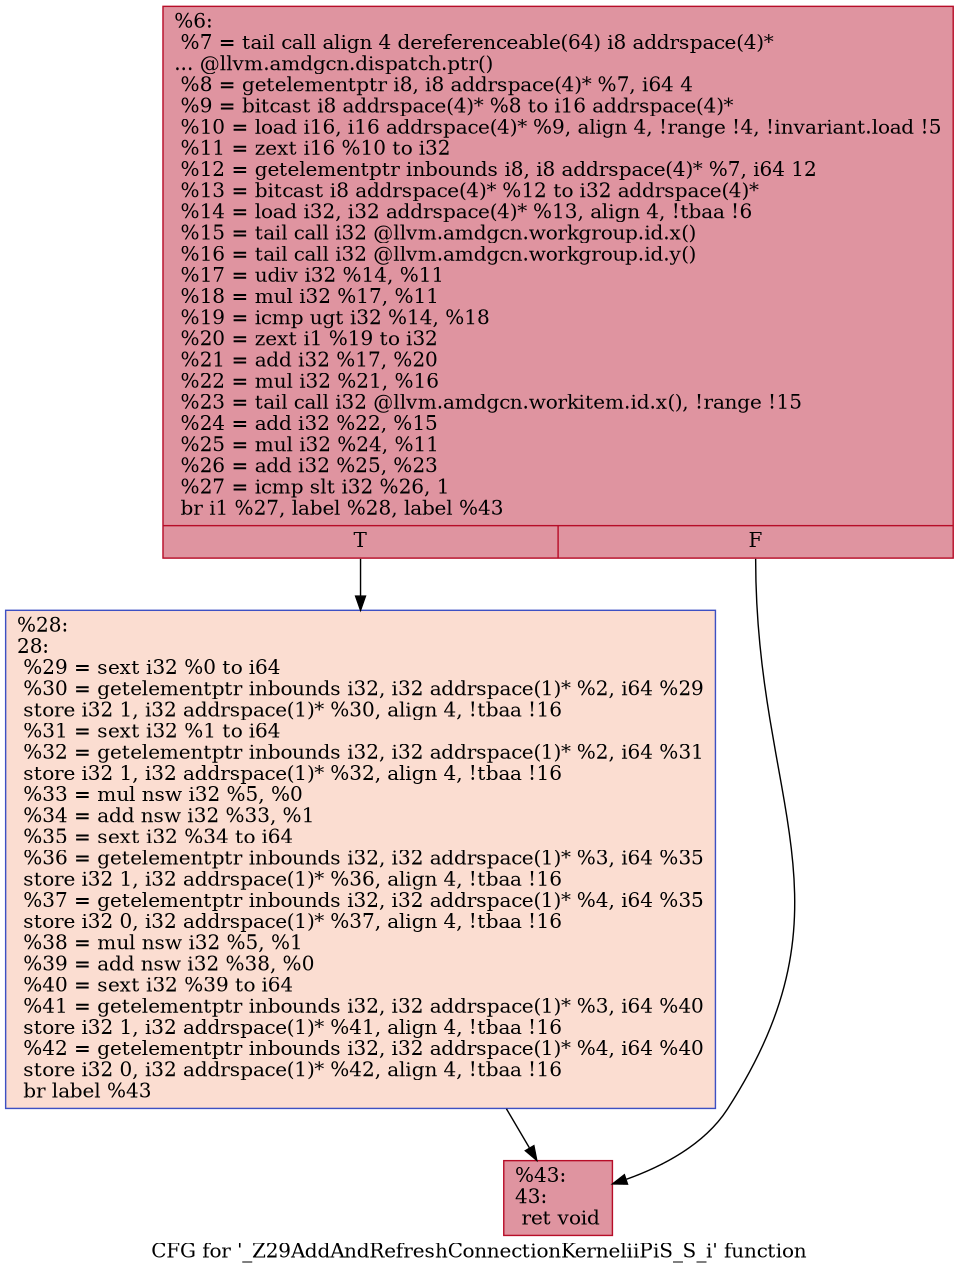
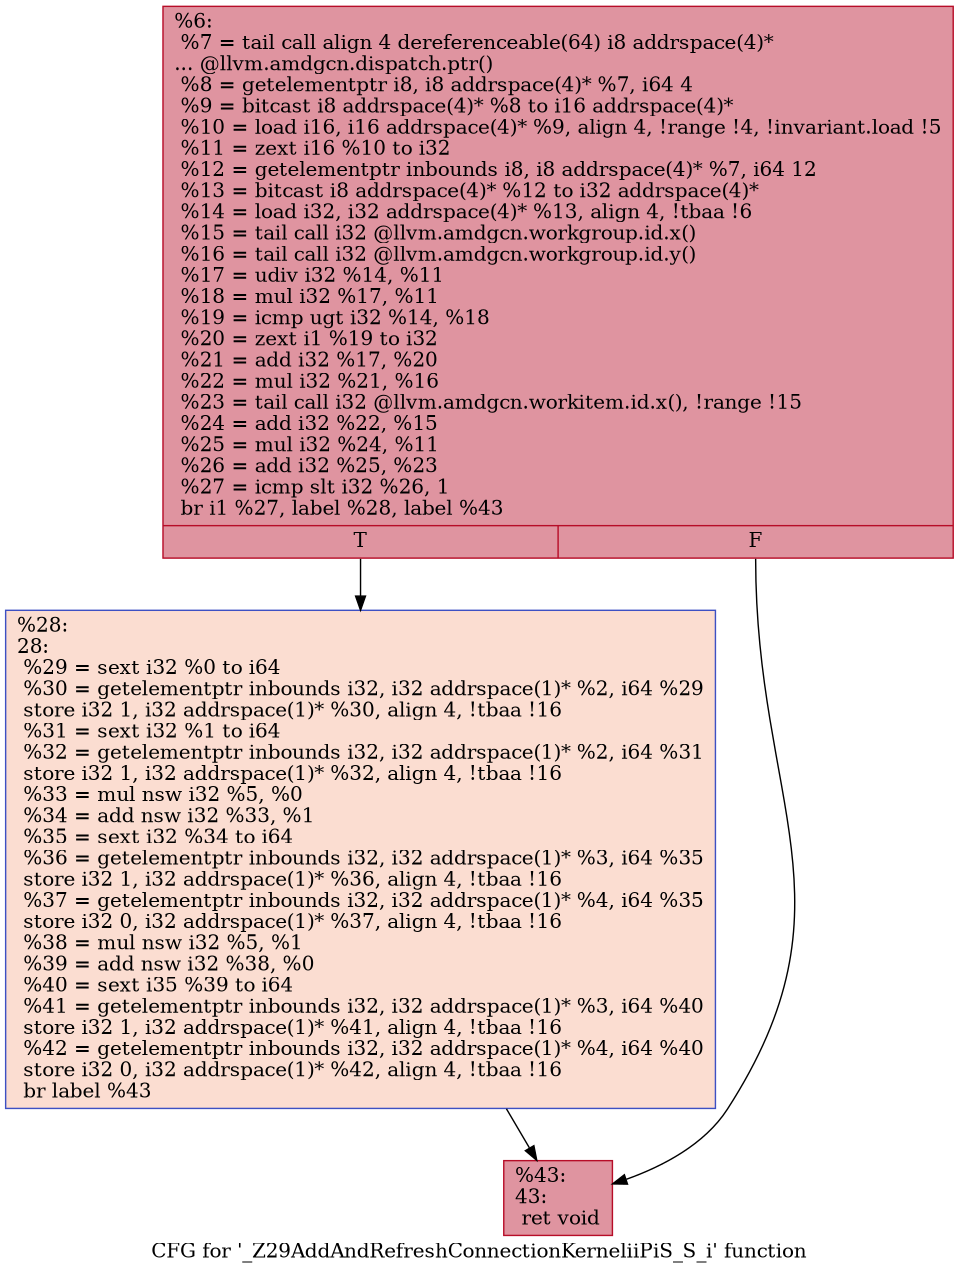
(155, 986) -> (155, 986)
